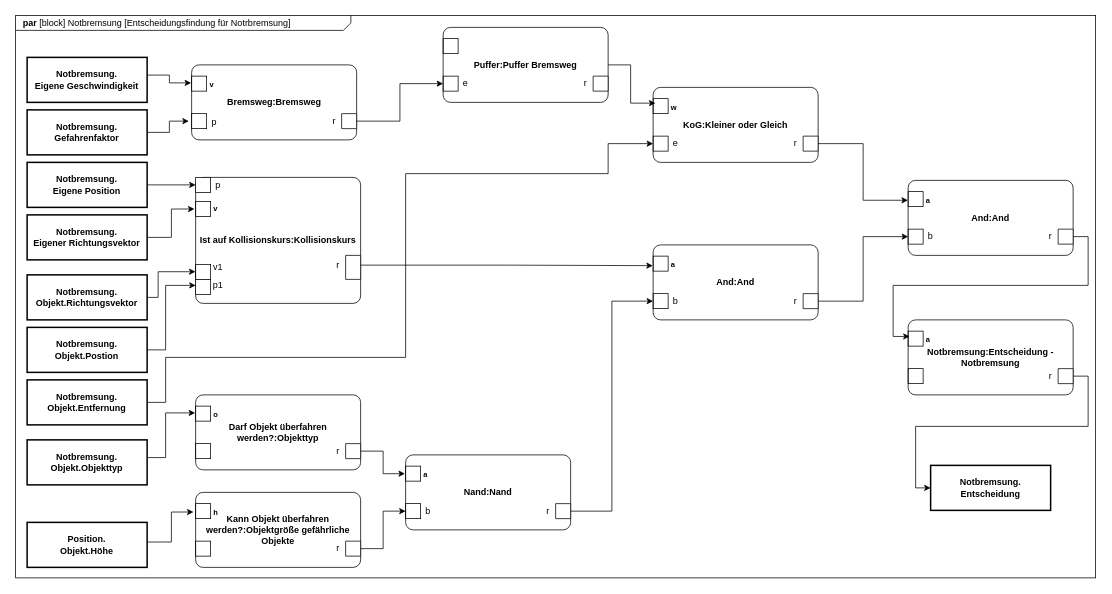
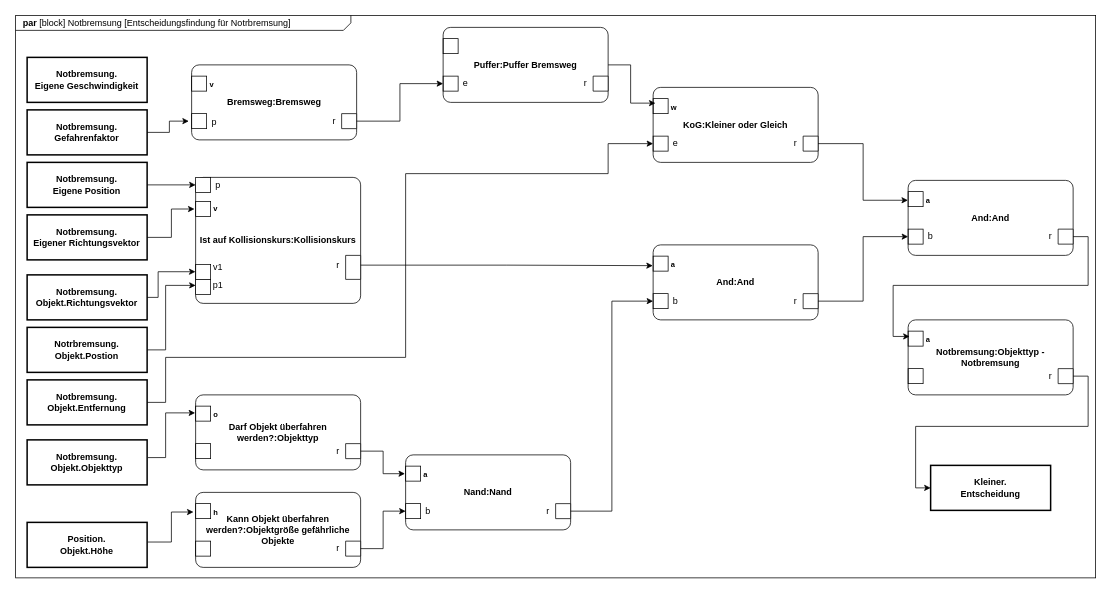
(169, 78) -> none
(87, 350) -> (87, 350)
(990, 357) -> (990, 357)
(990, 488) -> (990, 488)
